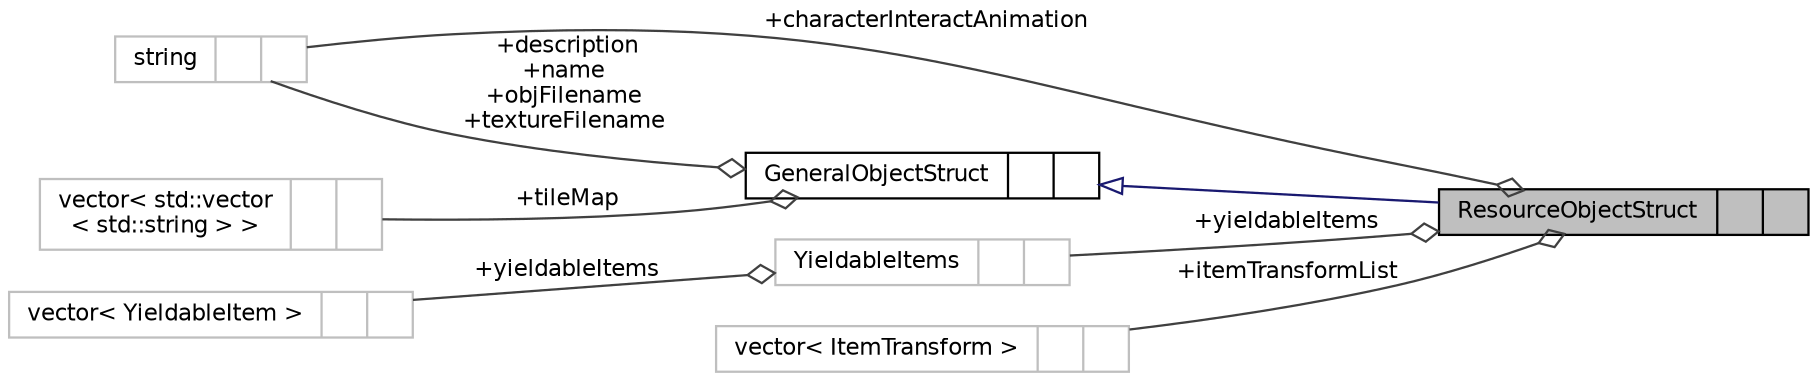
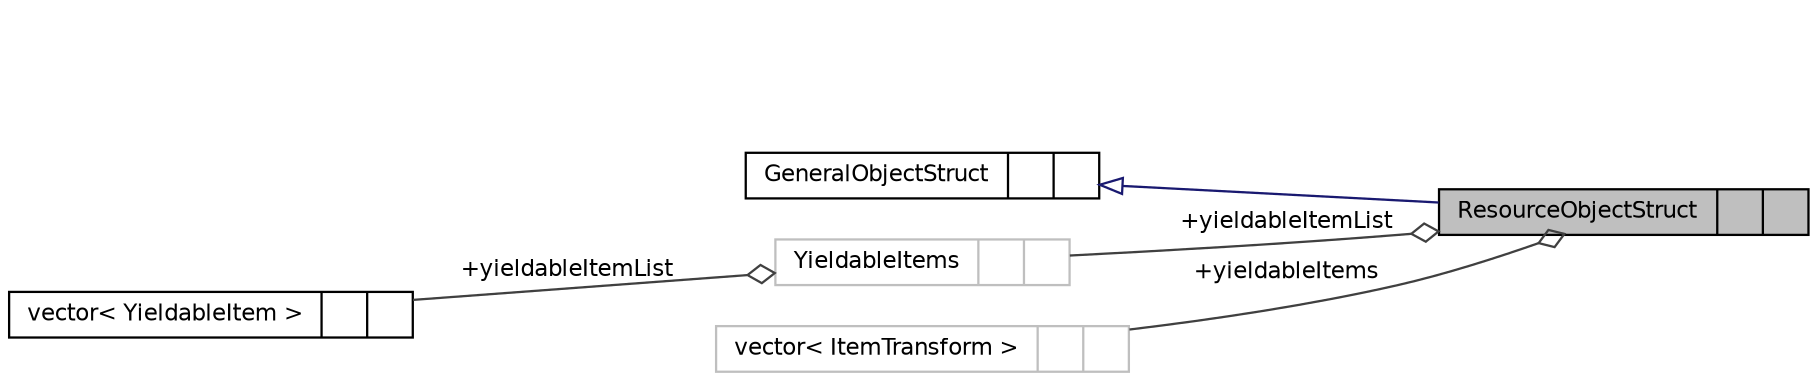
(211, 59) -> none
(211, 214) -> none
(1284, 222) -> (1284, 222)
(564, 270) -> (564, 270)
(1284, 273) -> (1284, 273)
(211, 315) -> (211, 315)
